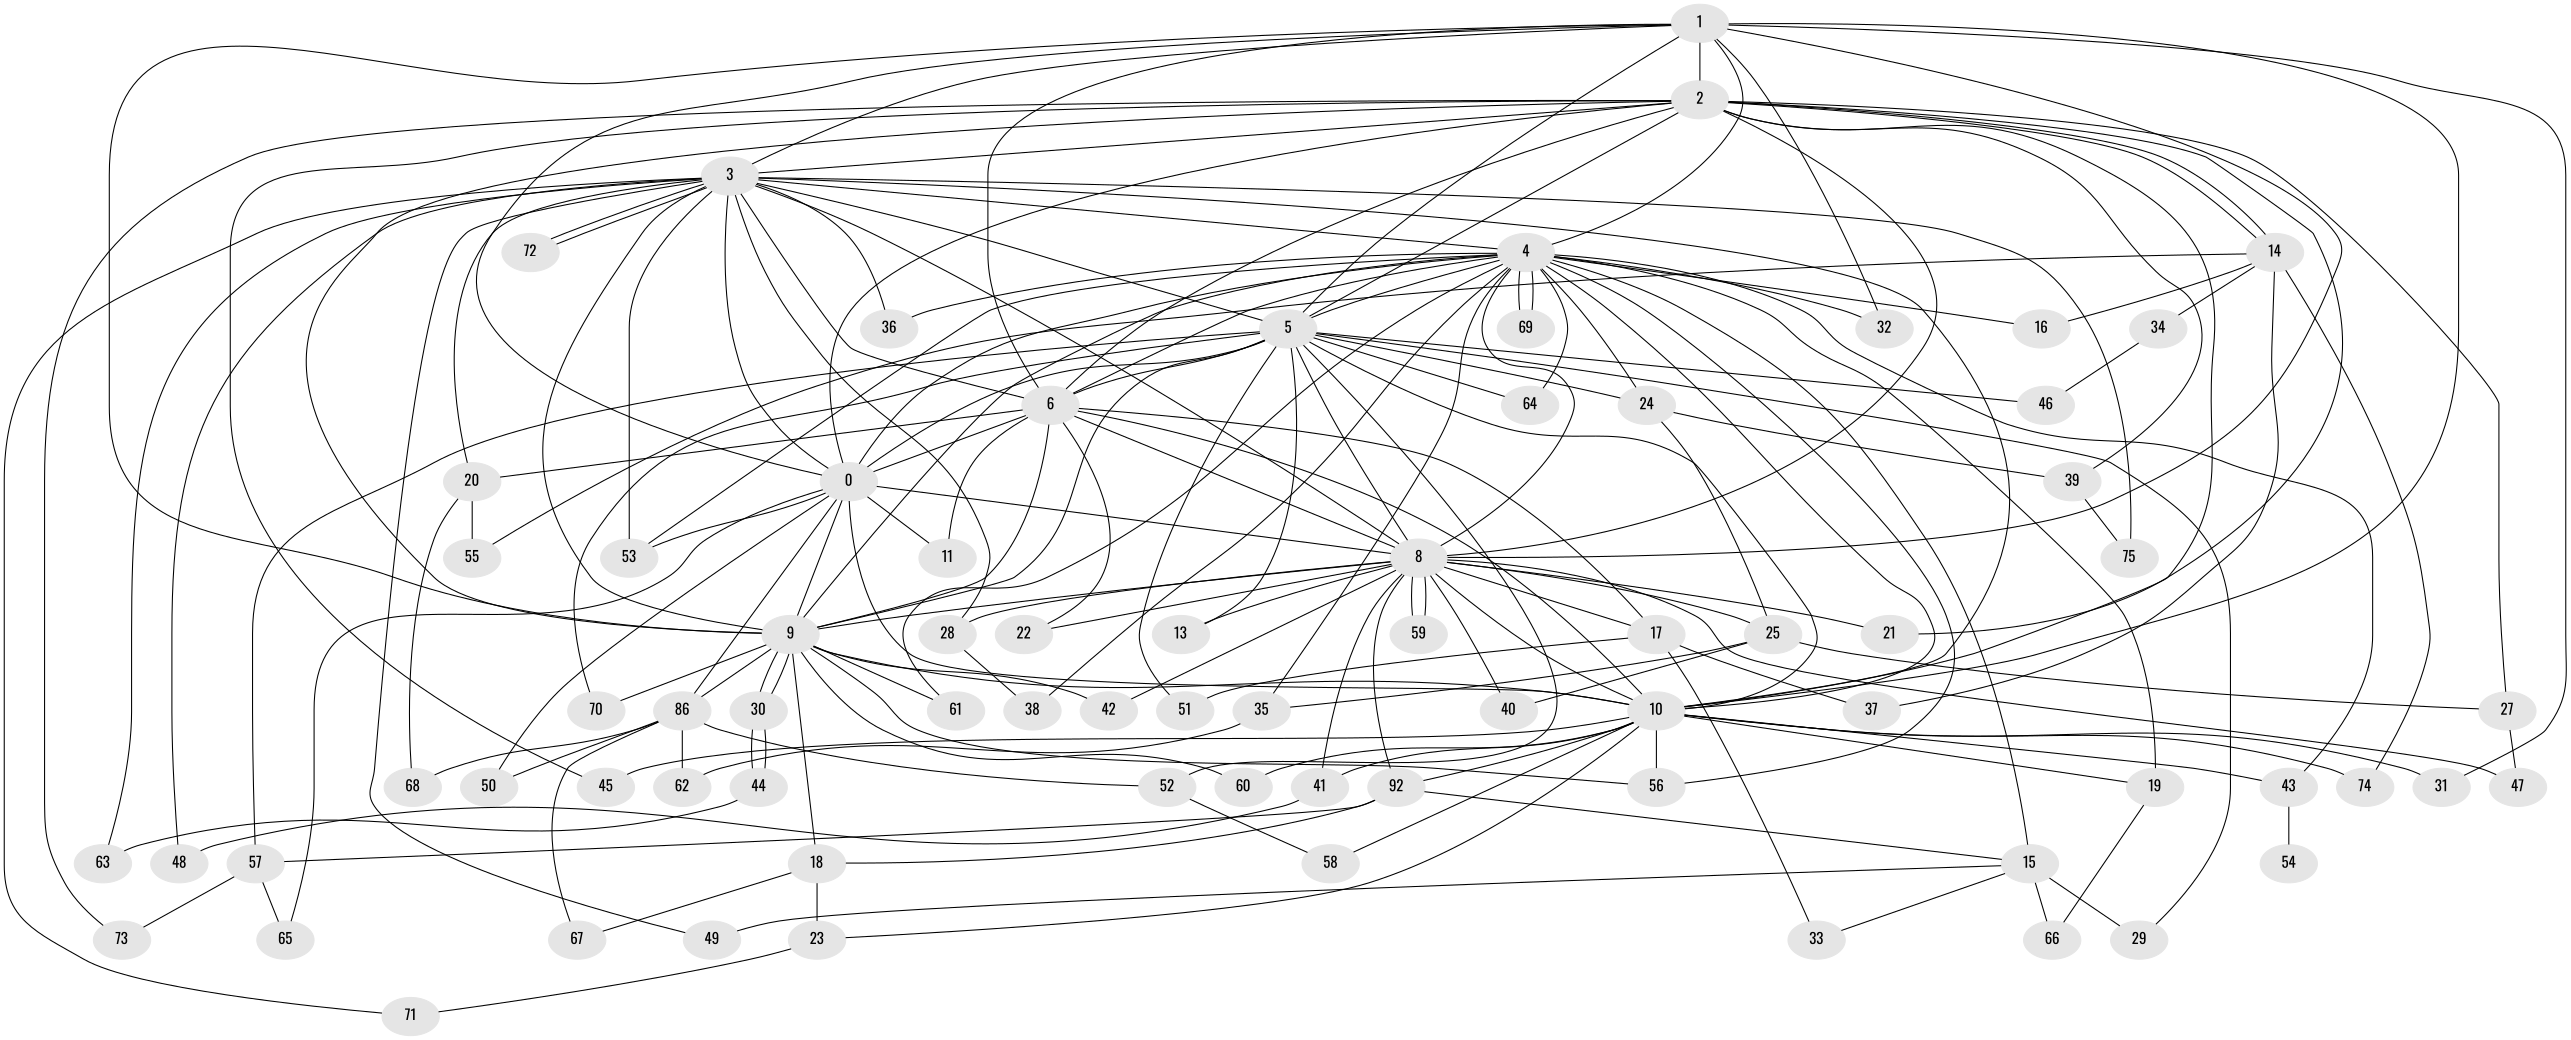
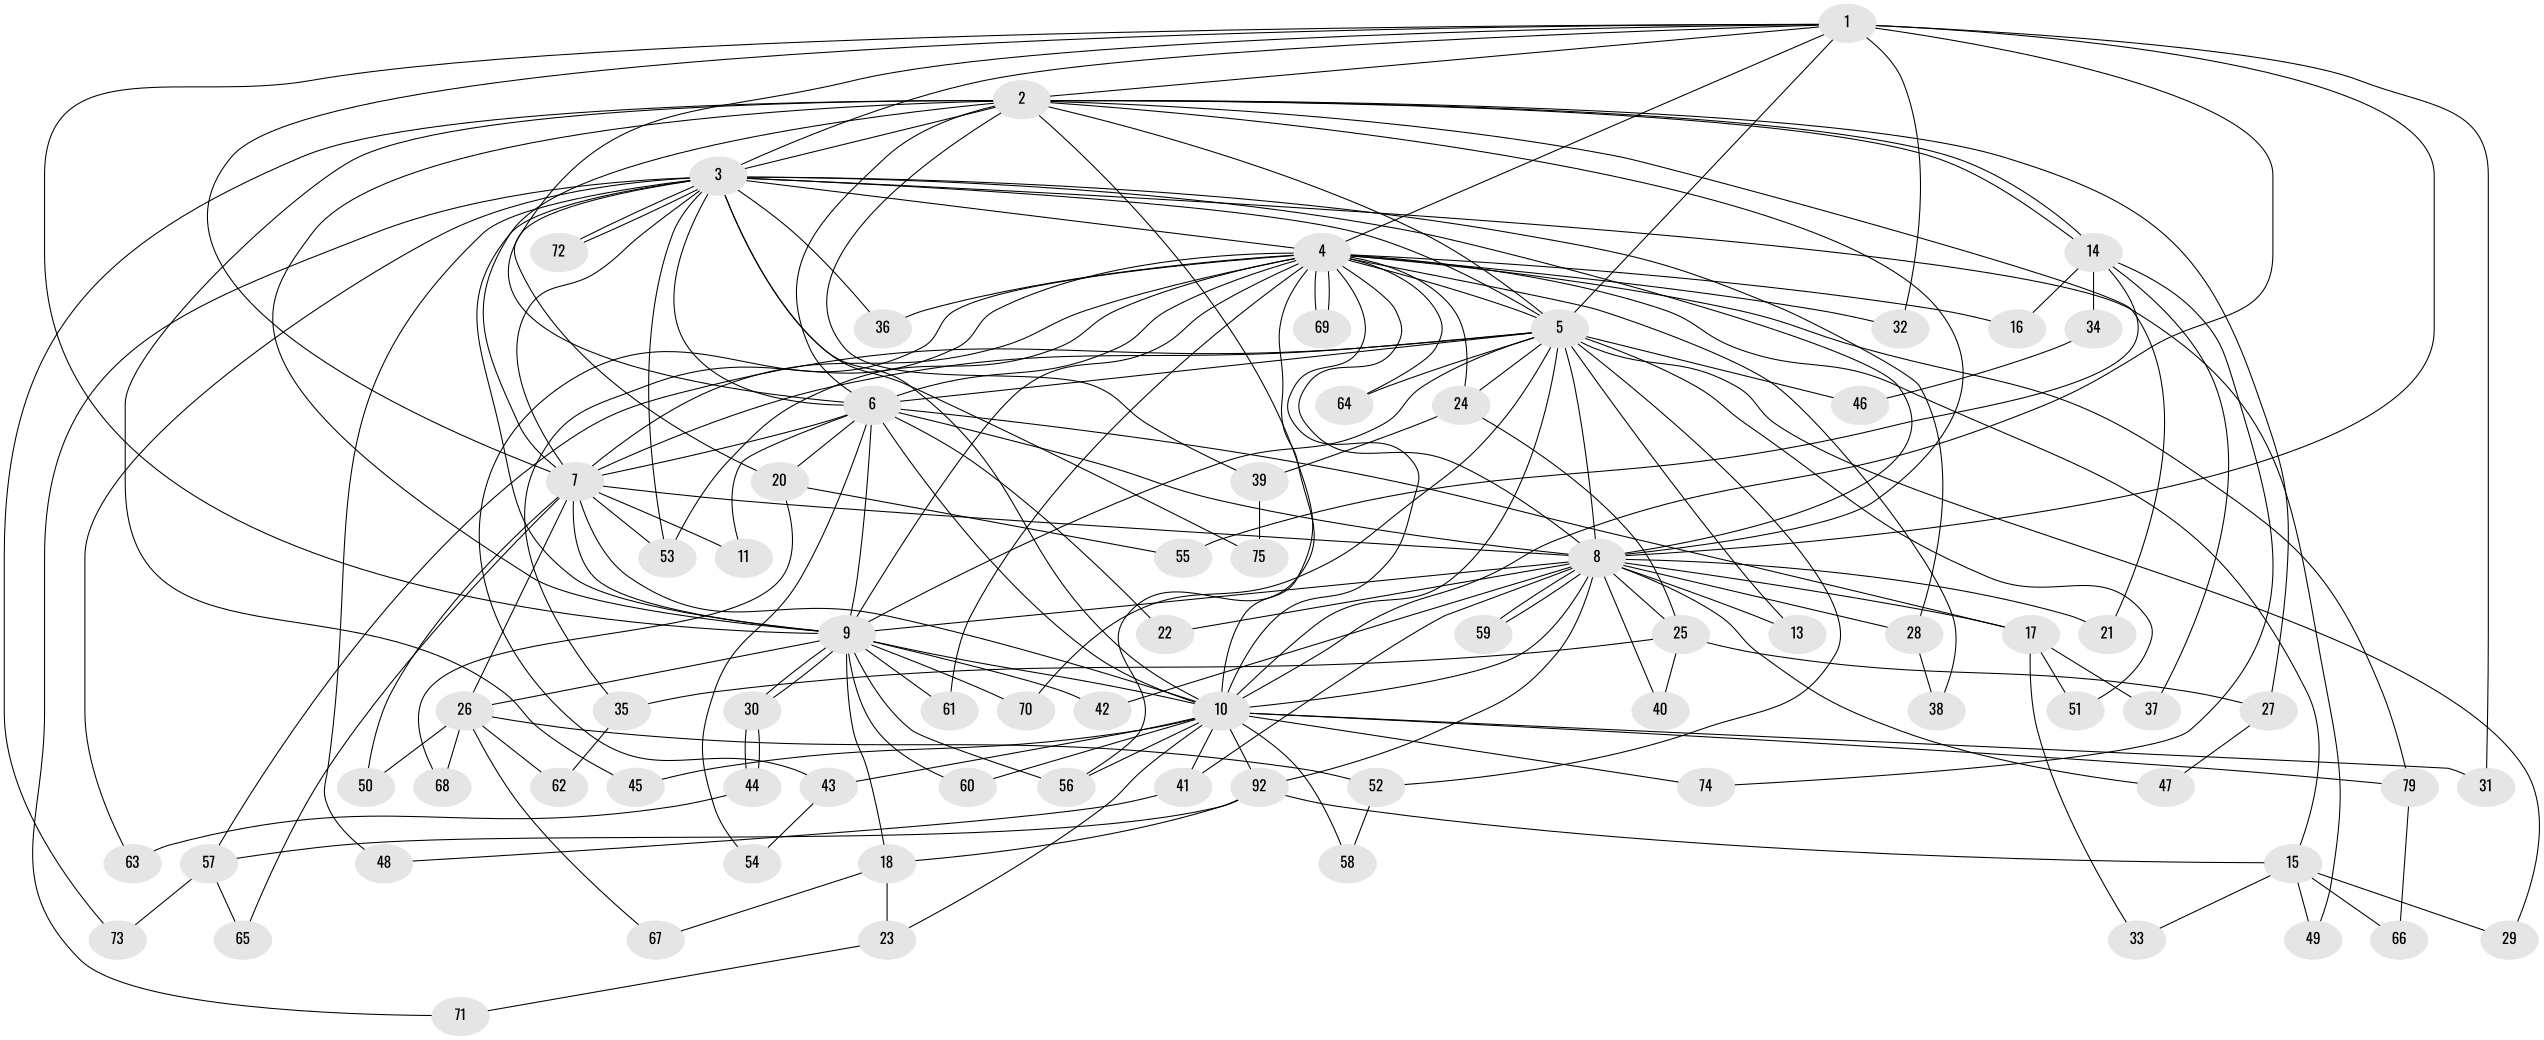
(849, 482) -> (575, 482)
none -> (746, 640)
(682, 711) -> (465, 711)
(2155, 787) -> (2410, 787)
